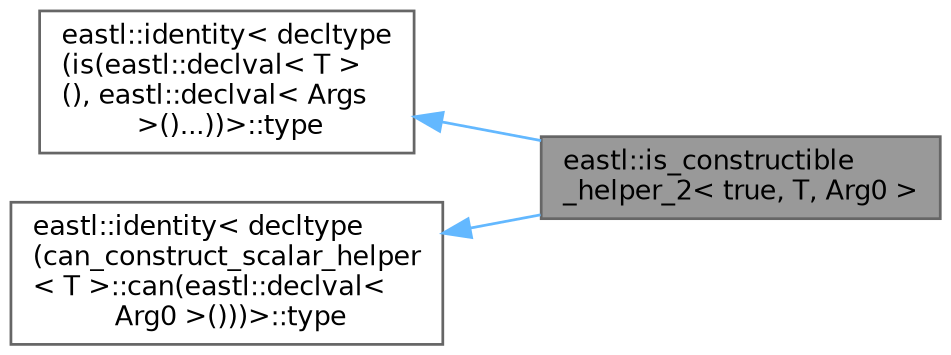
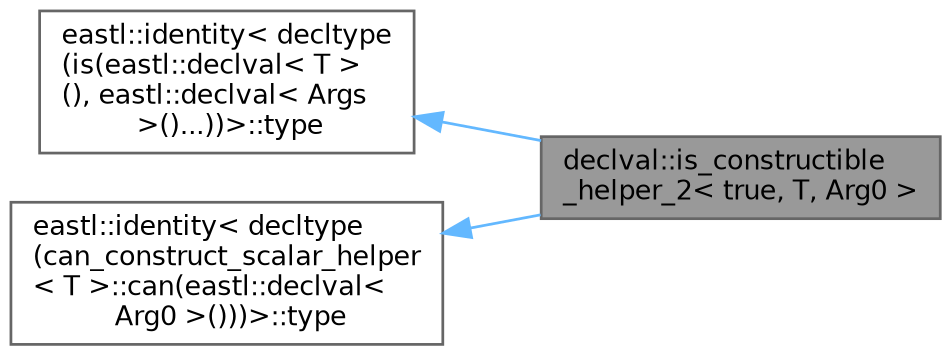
(741, 178) -> (741, 178)
